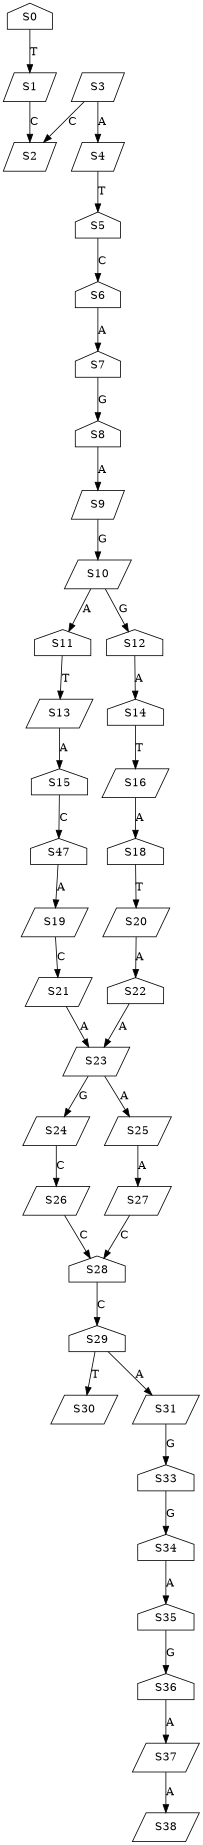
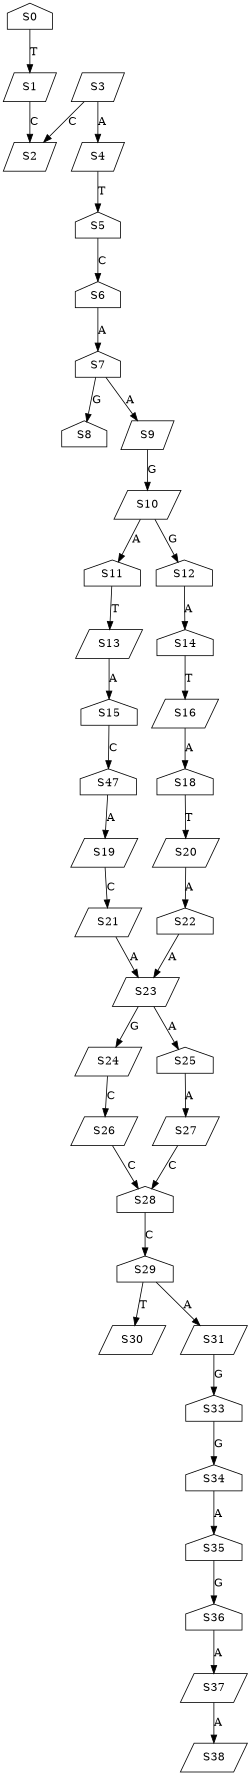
(98, 465) -> (119, 396)
(138, 1131) -> (185, 1062)
